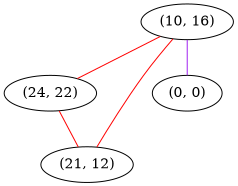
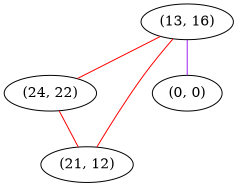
(187, 22) -> (187, 22)
